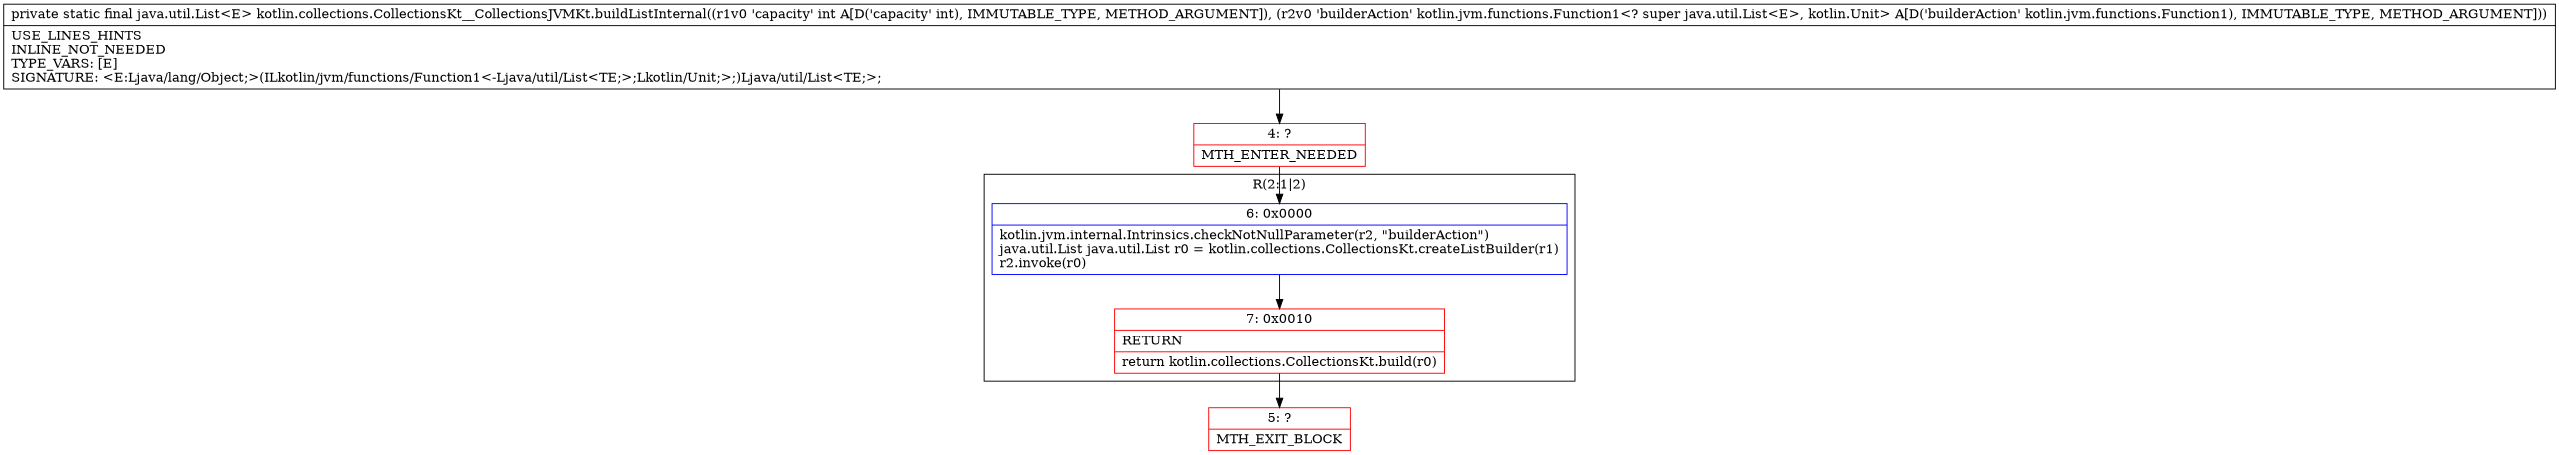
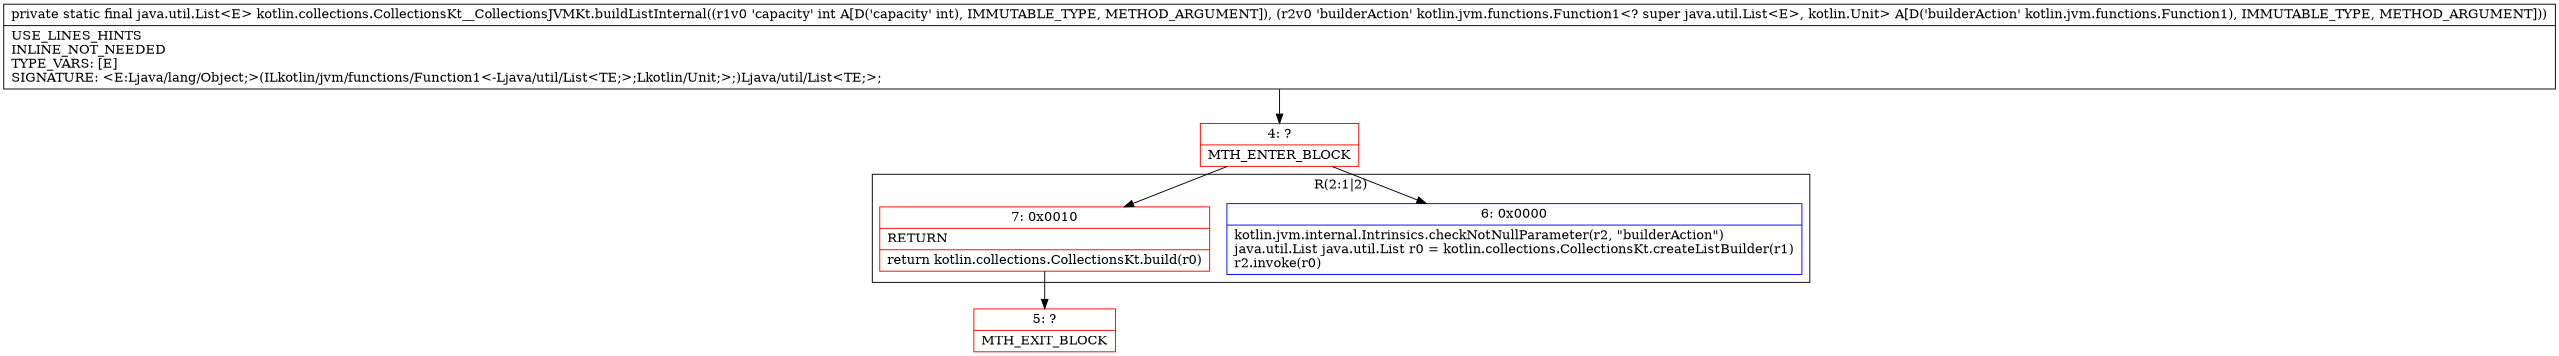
(1280, 155) -> (1280, 155)
(1280, 287) -> (1180, 185)
